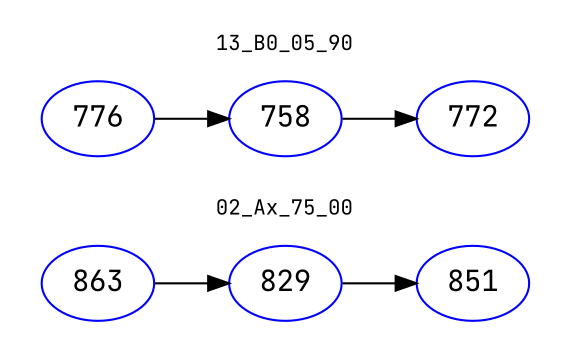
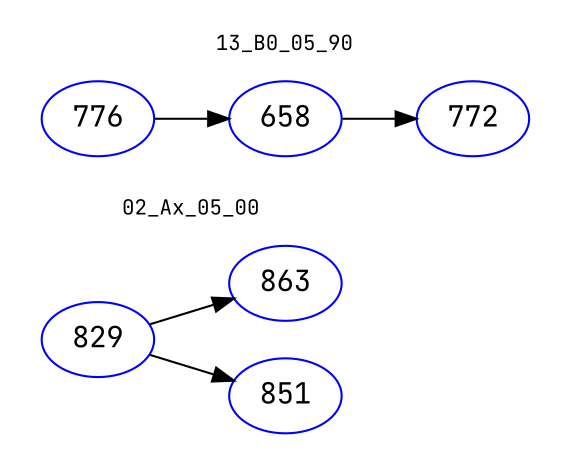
(285, 119) -> (285, 119)
(285, 209) -> (192, 209)
(181, 283) -> (182, 314)
